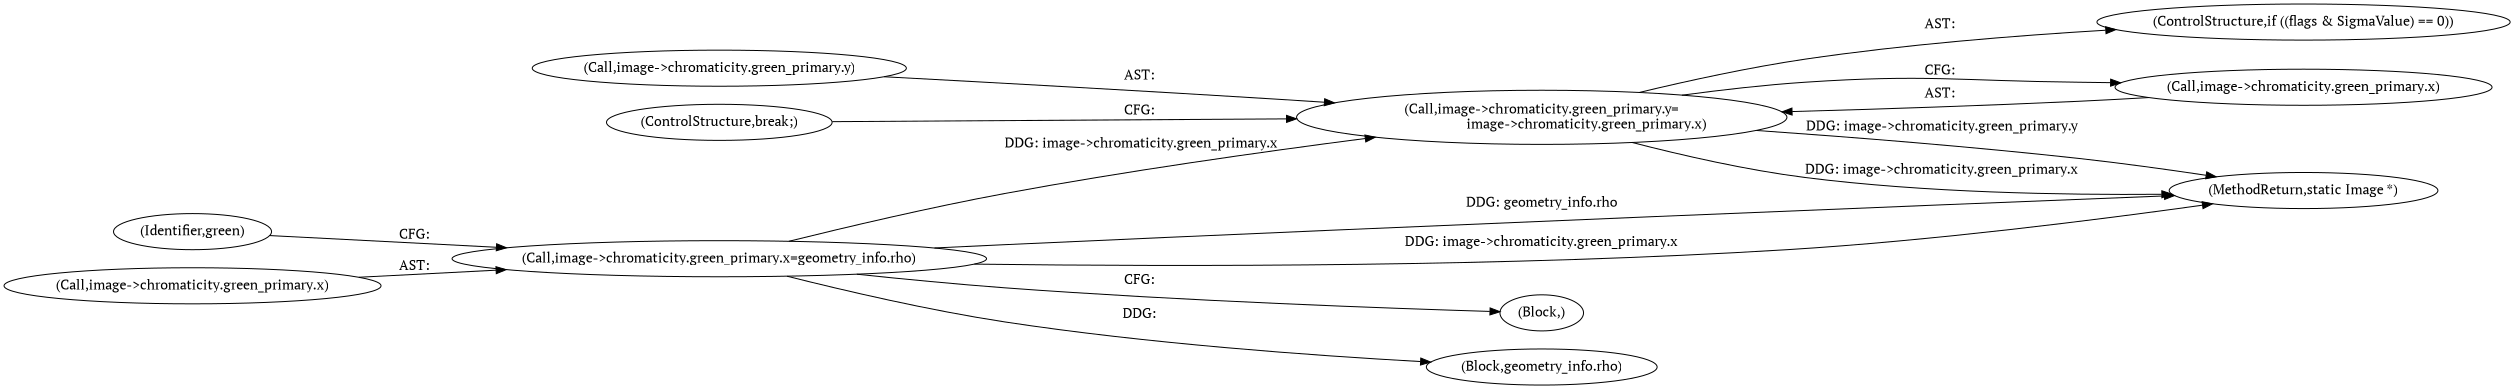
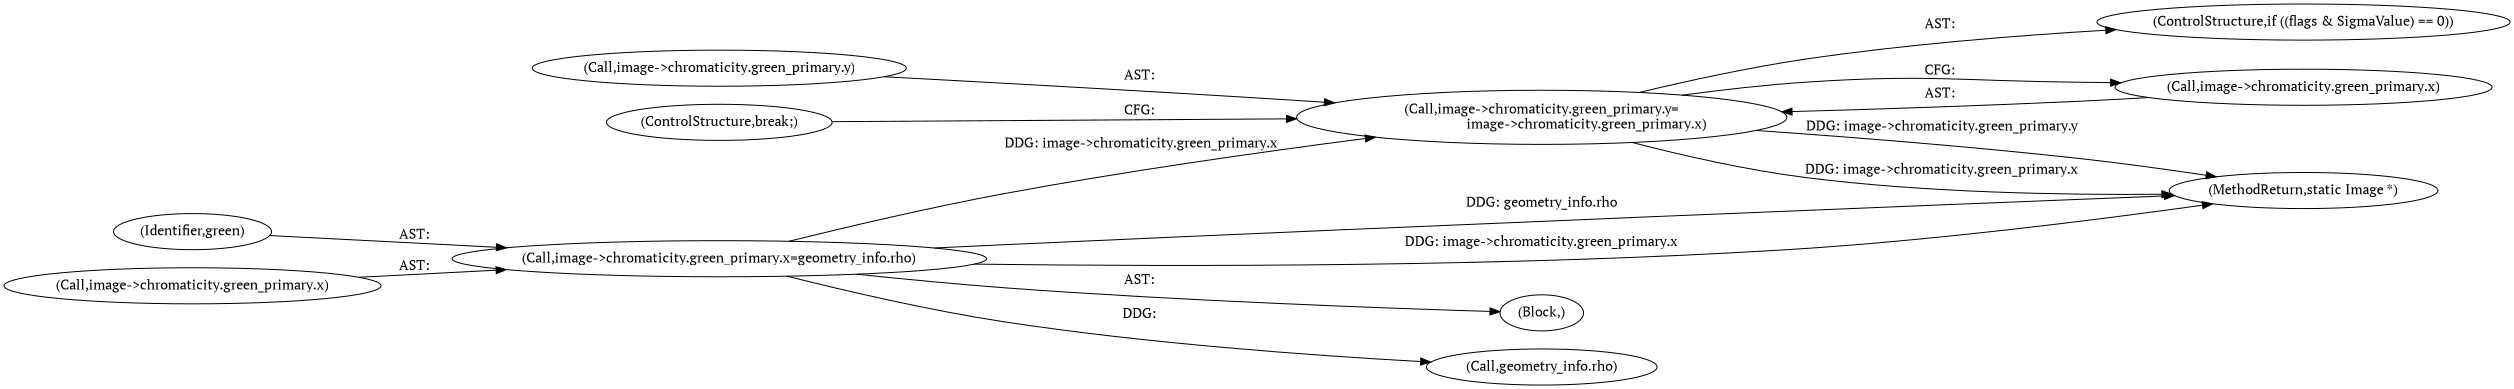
(416, 235) -> (416, 235)
(1141, 280) -> (1141, 280)
(1542, 367) -> (1542, 367)
